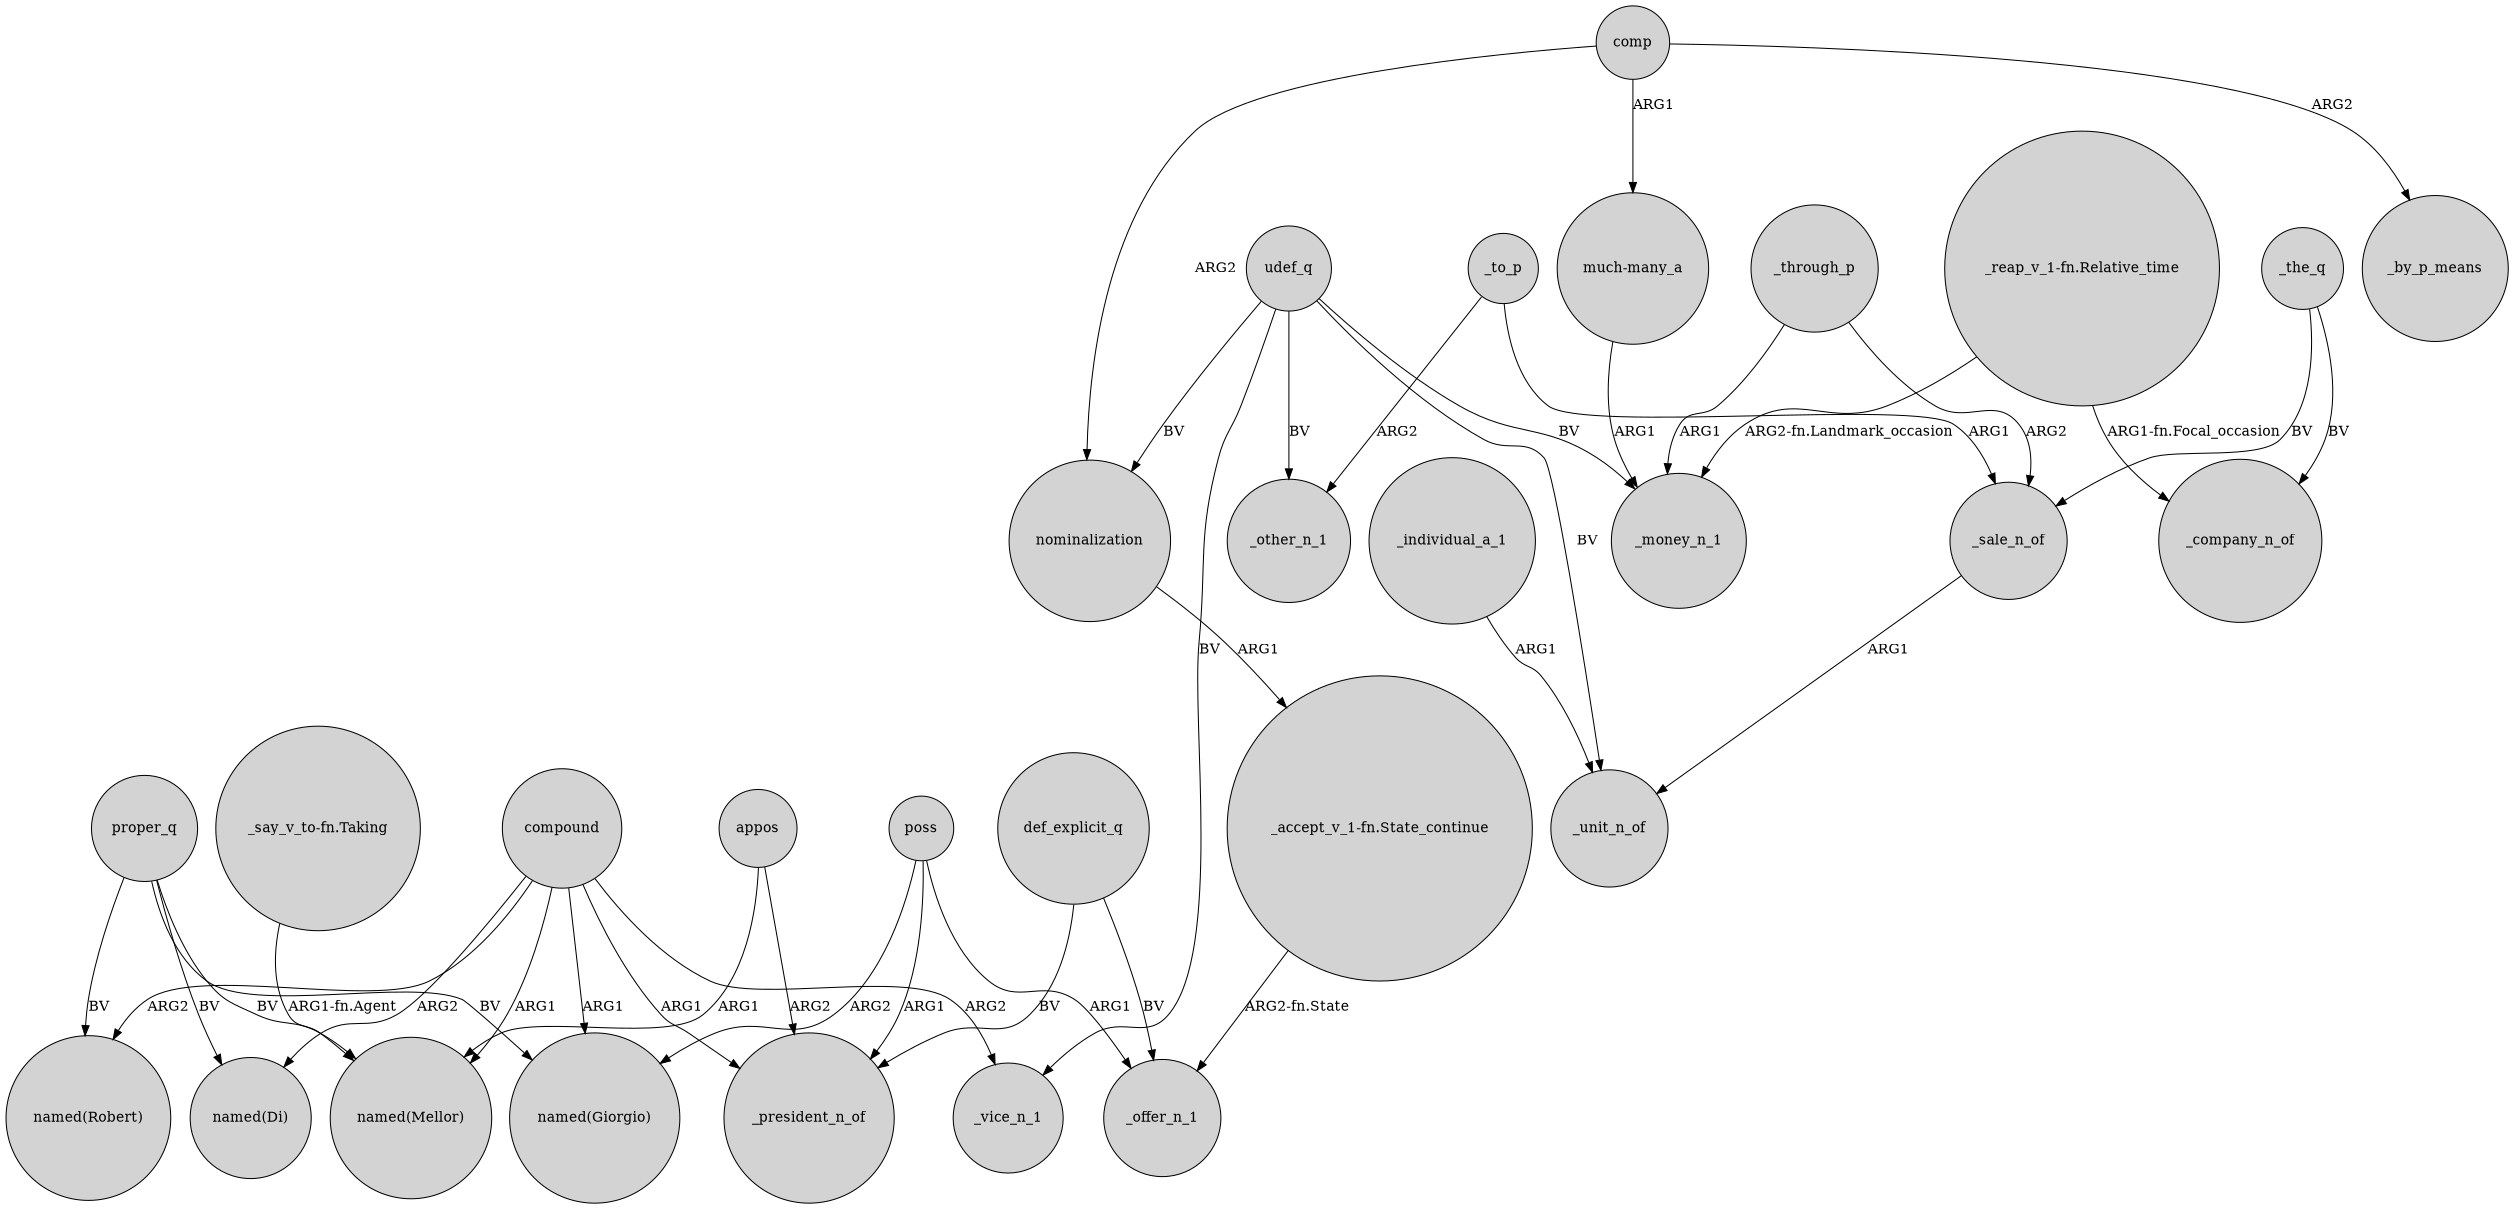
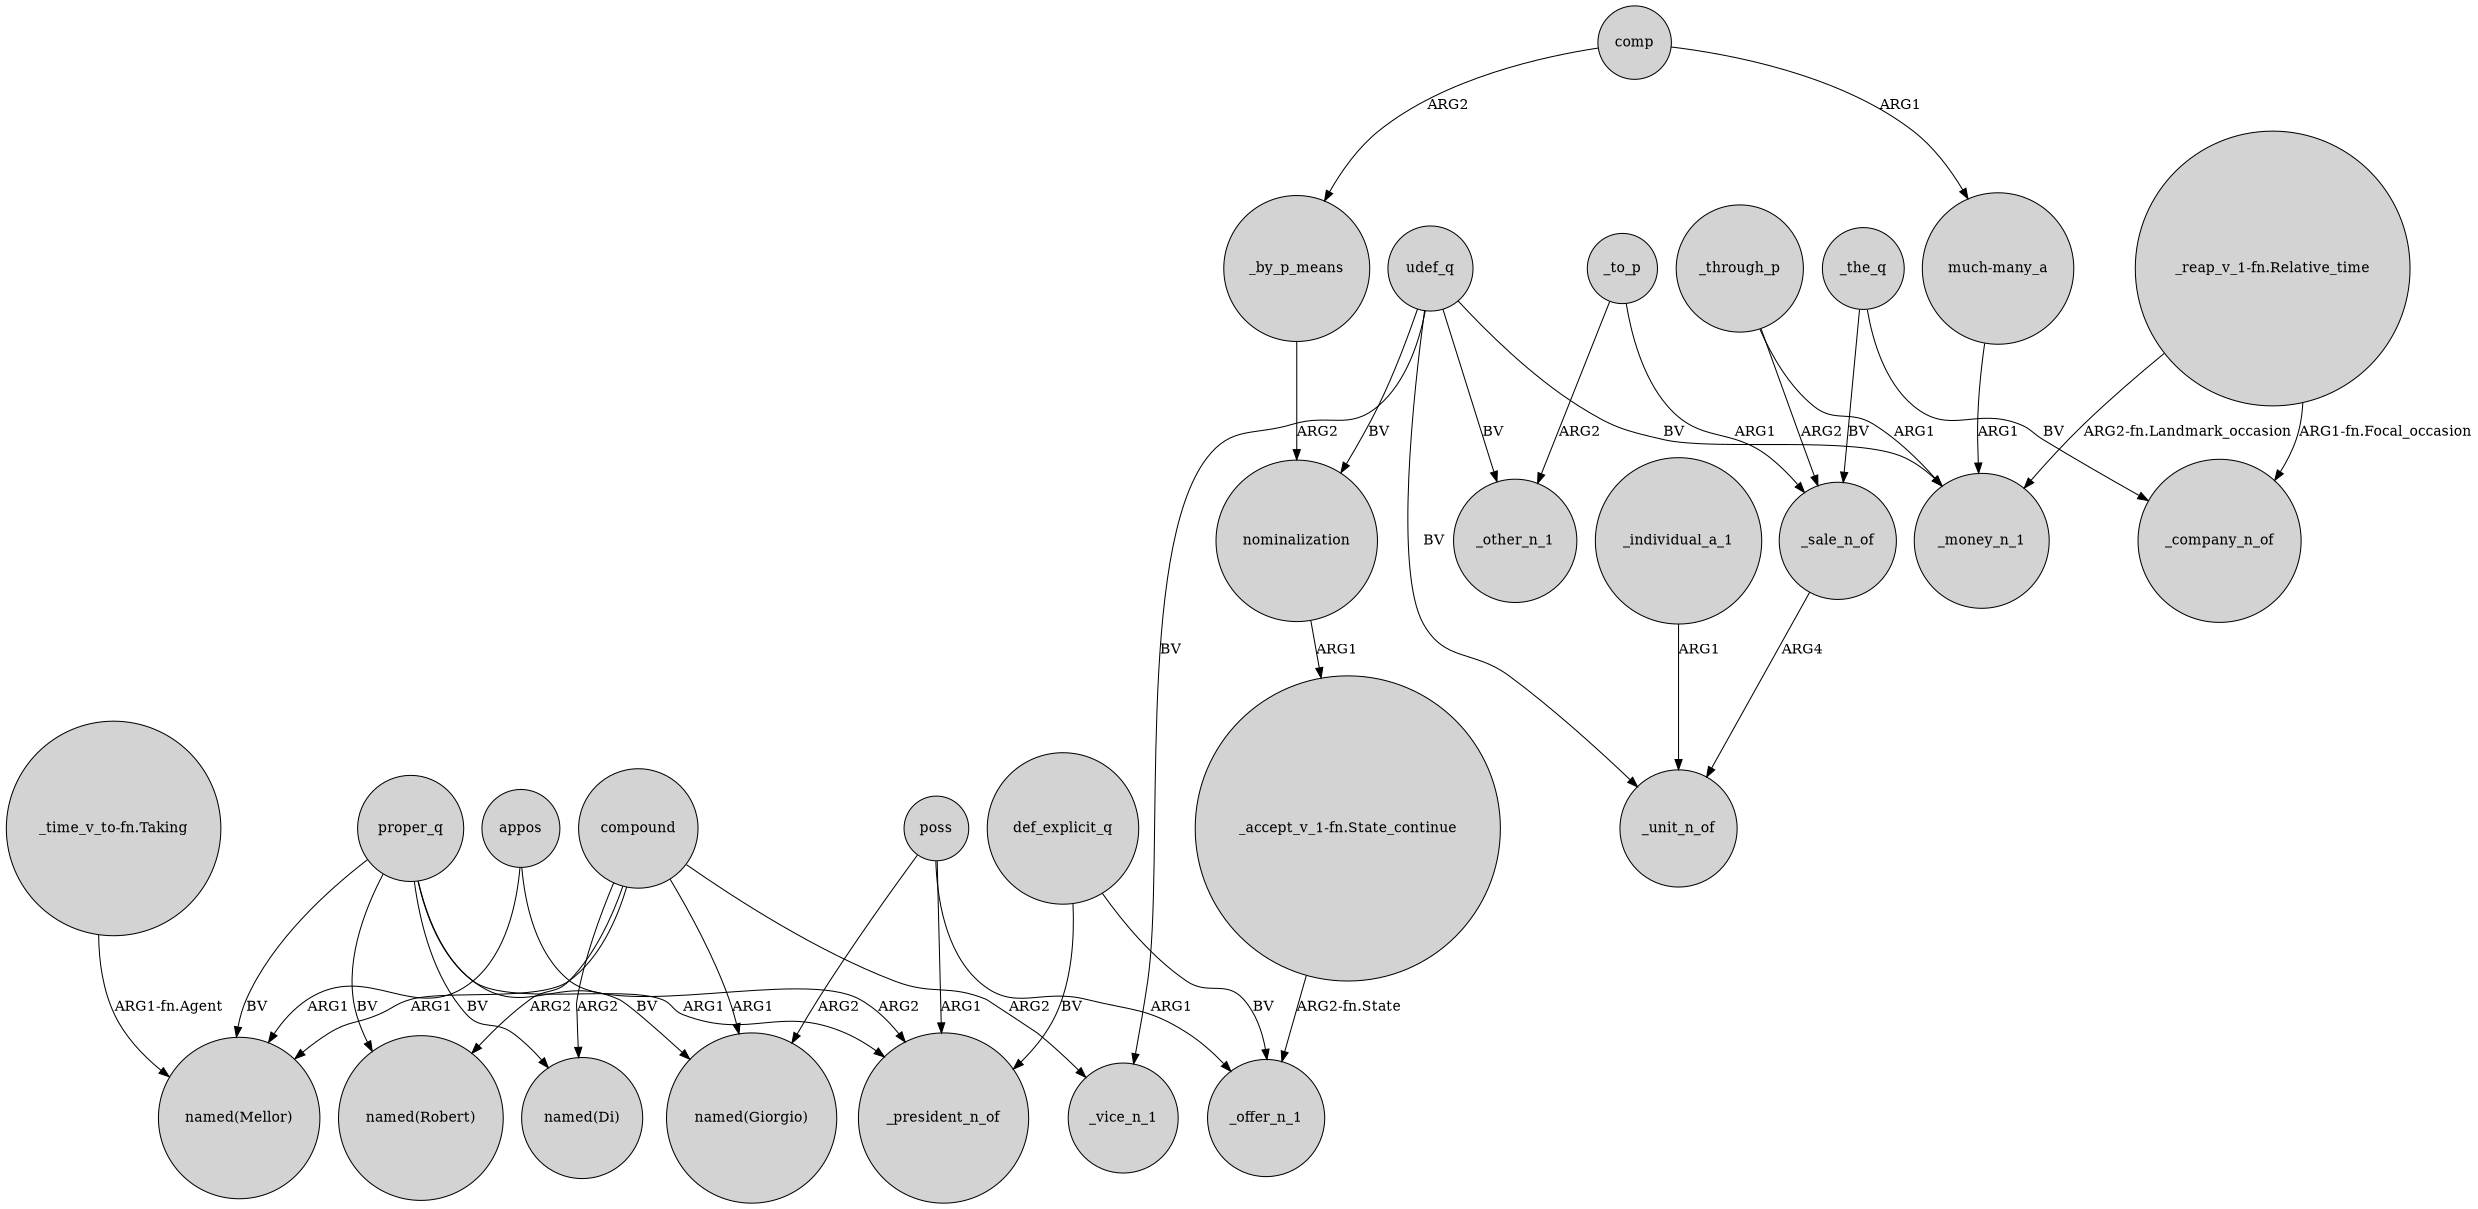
(1224, 112) -> (1297, 396)
(1889, 650) -> (1803, 650)
(318, 828) -> (114, 828)
(640, 988) -> (672, 1007)
